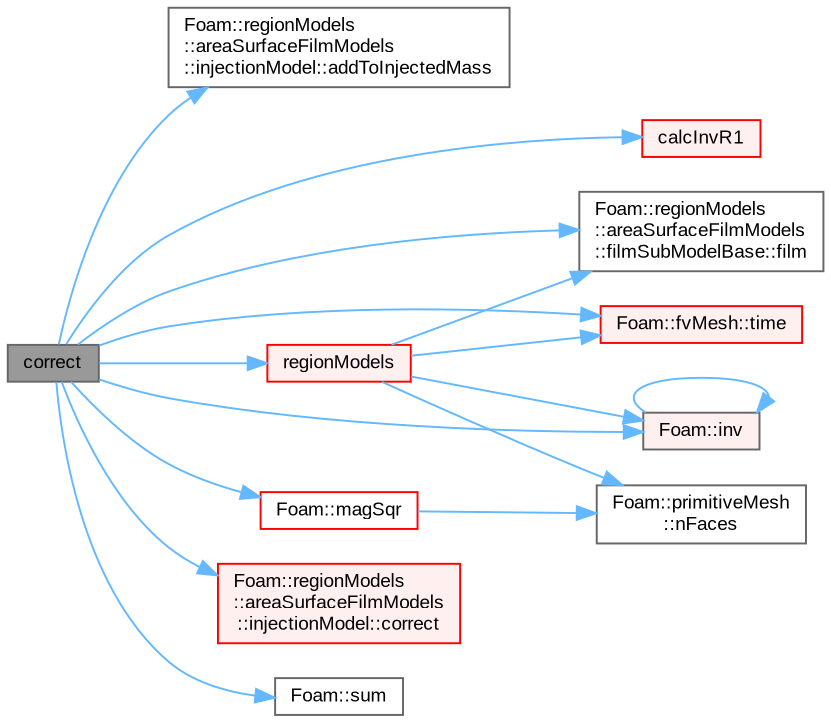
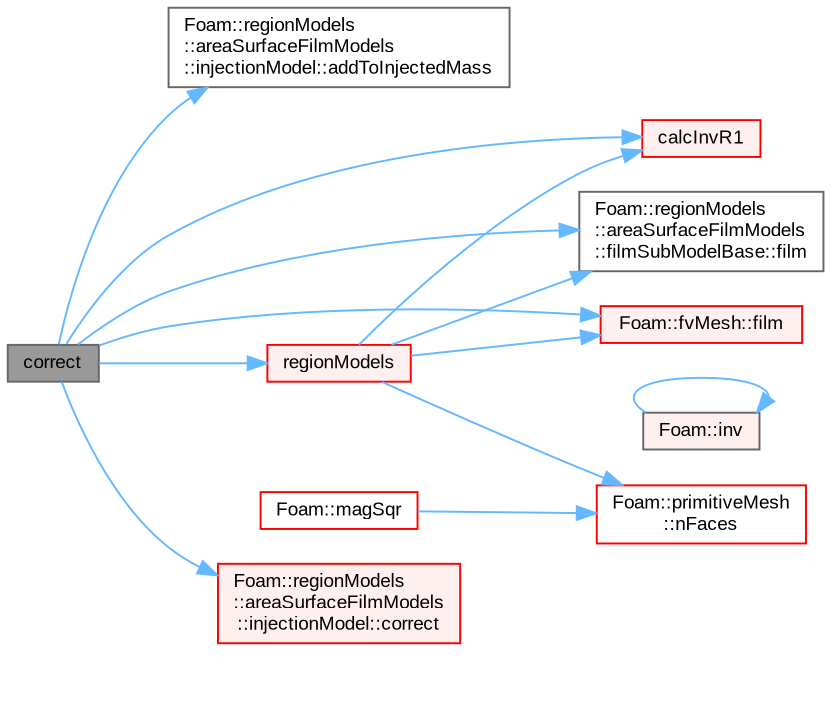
(701, 325) -> (701, 325)
(517, 397) -> (463, 252)
(360, 422) -> none
(147, 451) -> none
(701, 514) -> (701, 514)
(339, 697) -> none
